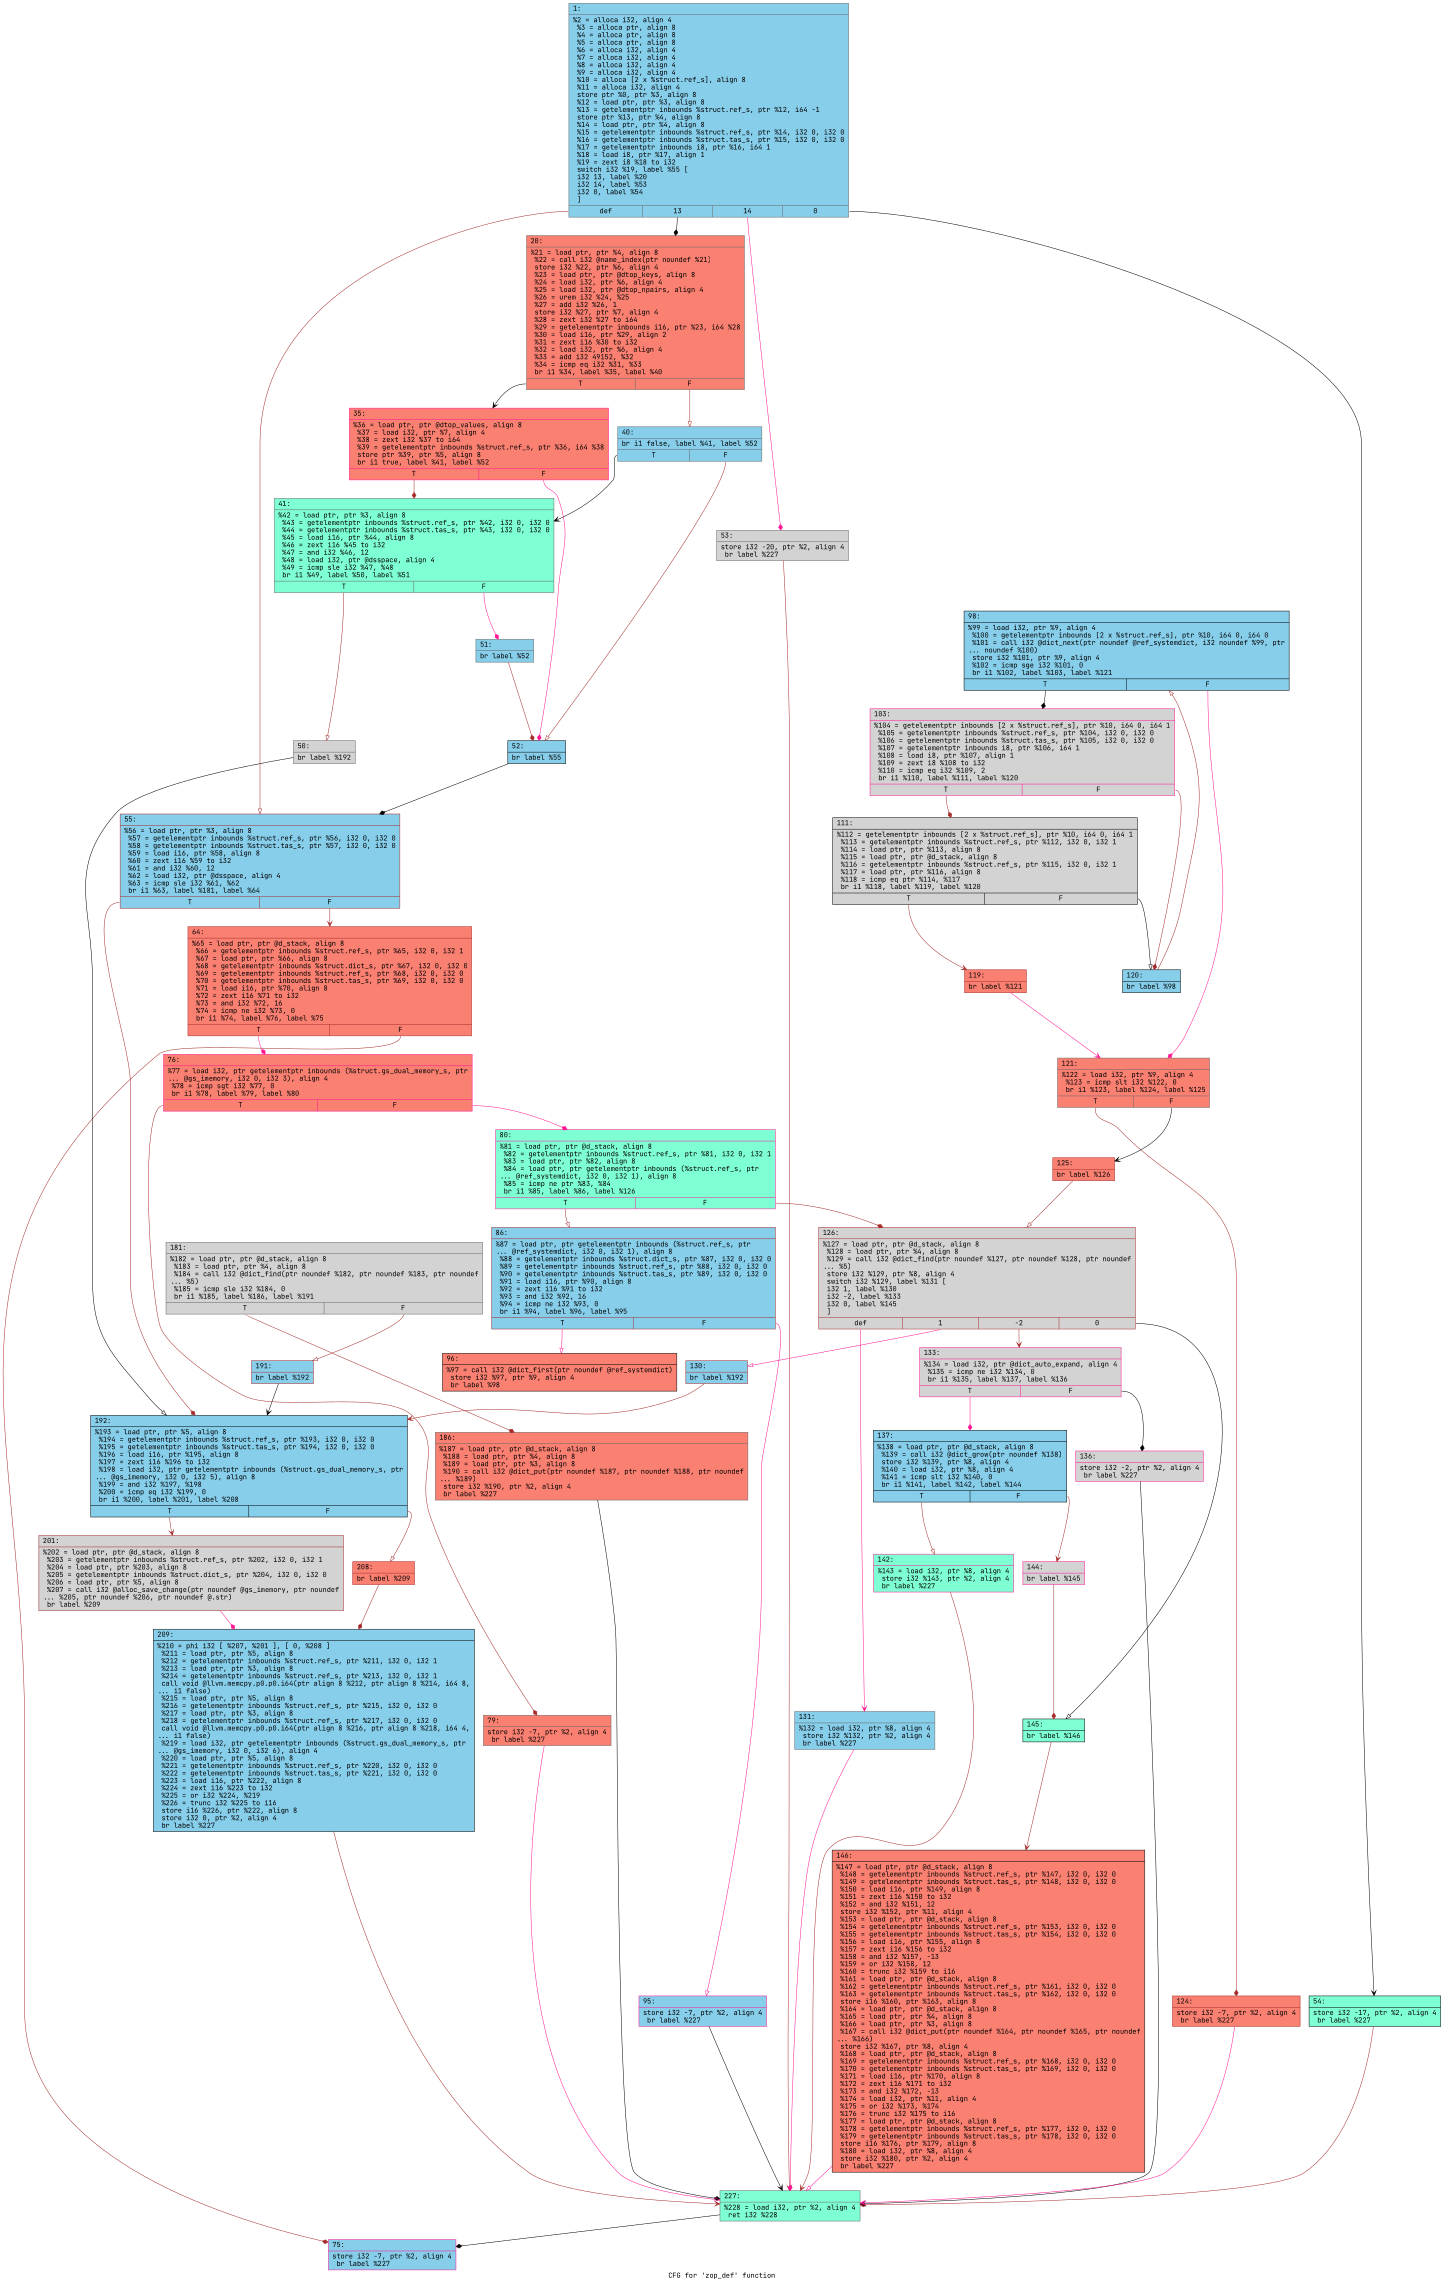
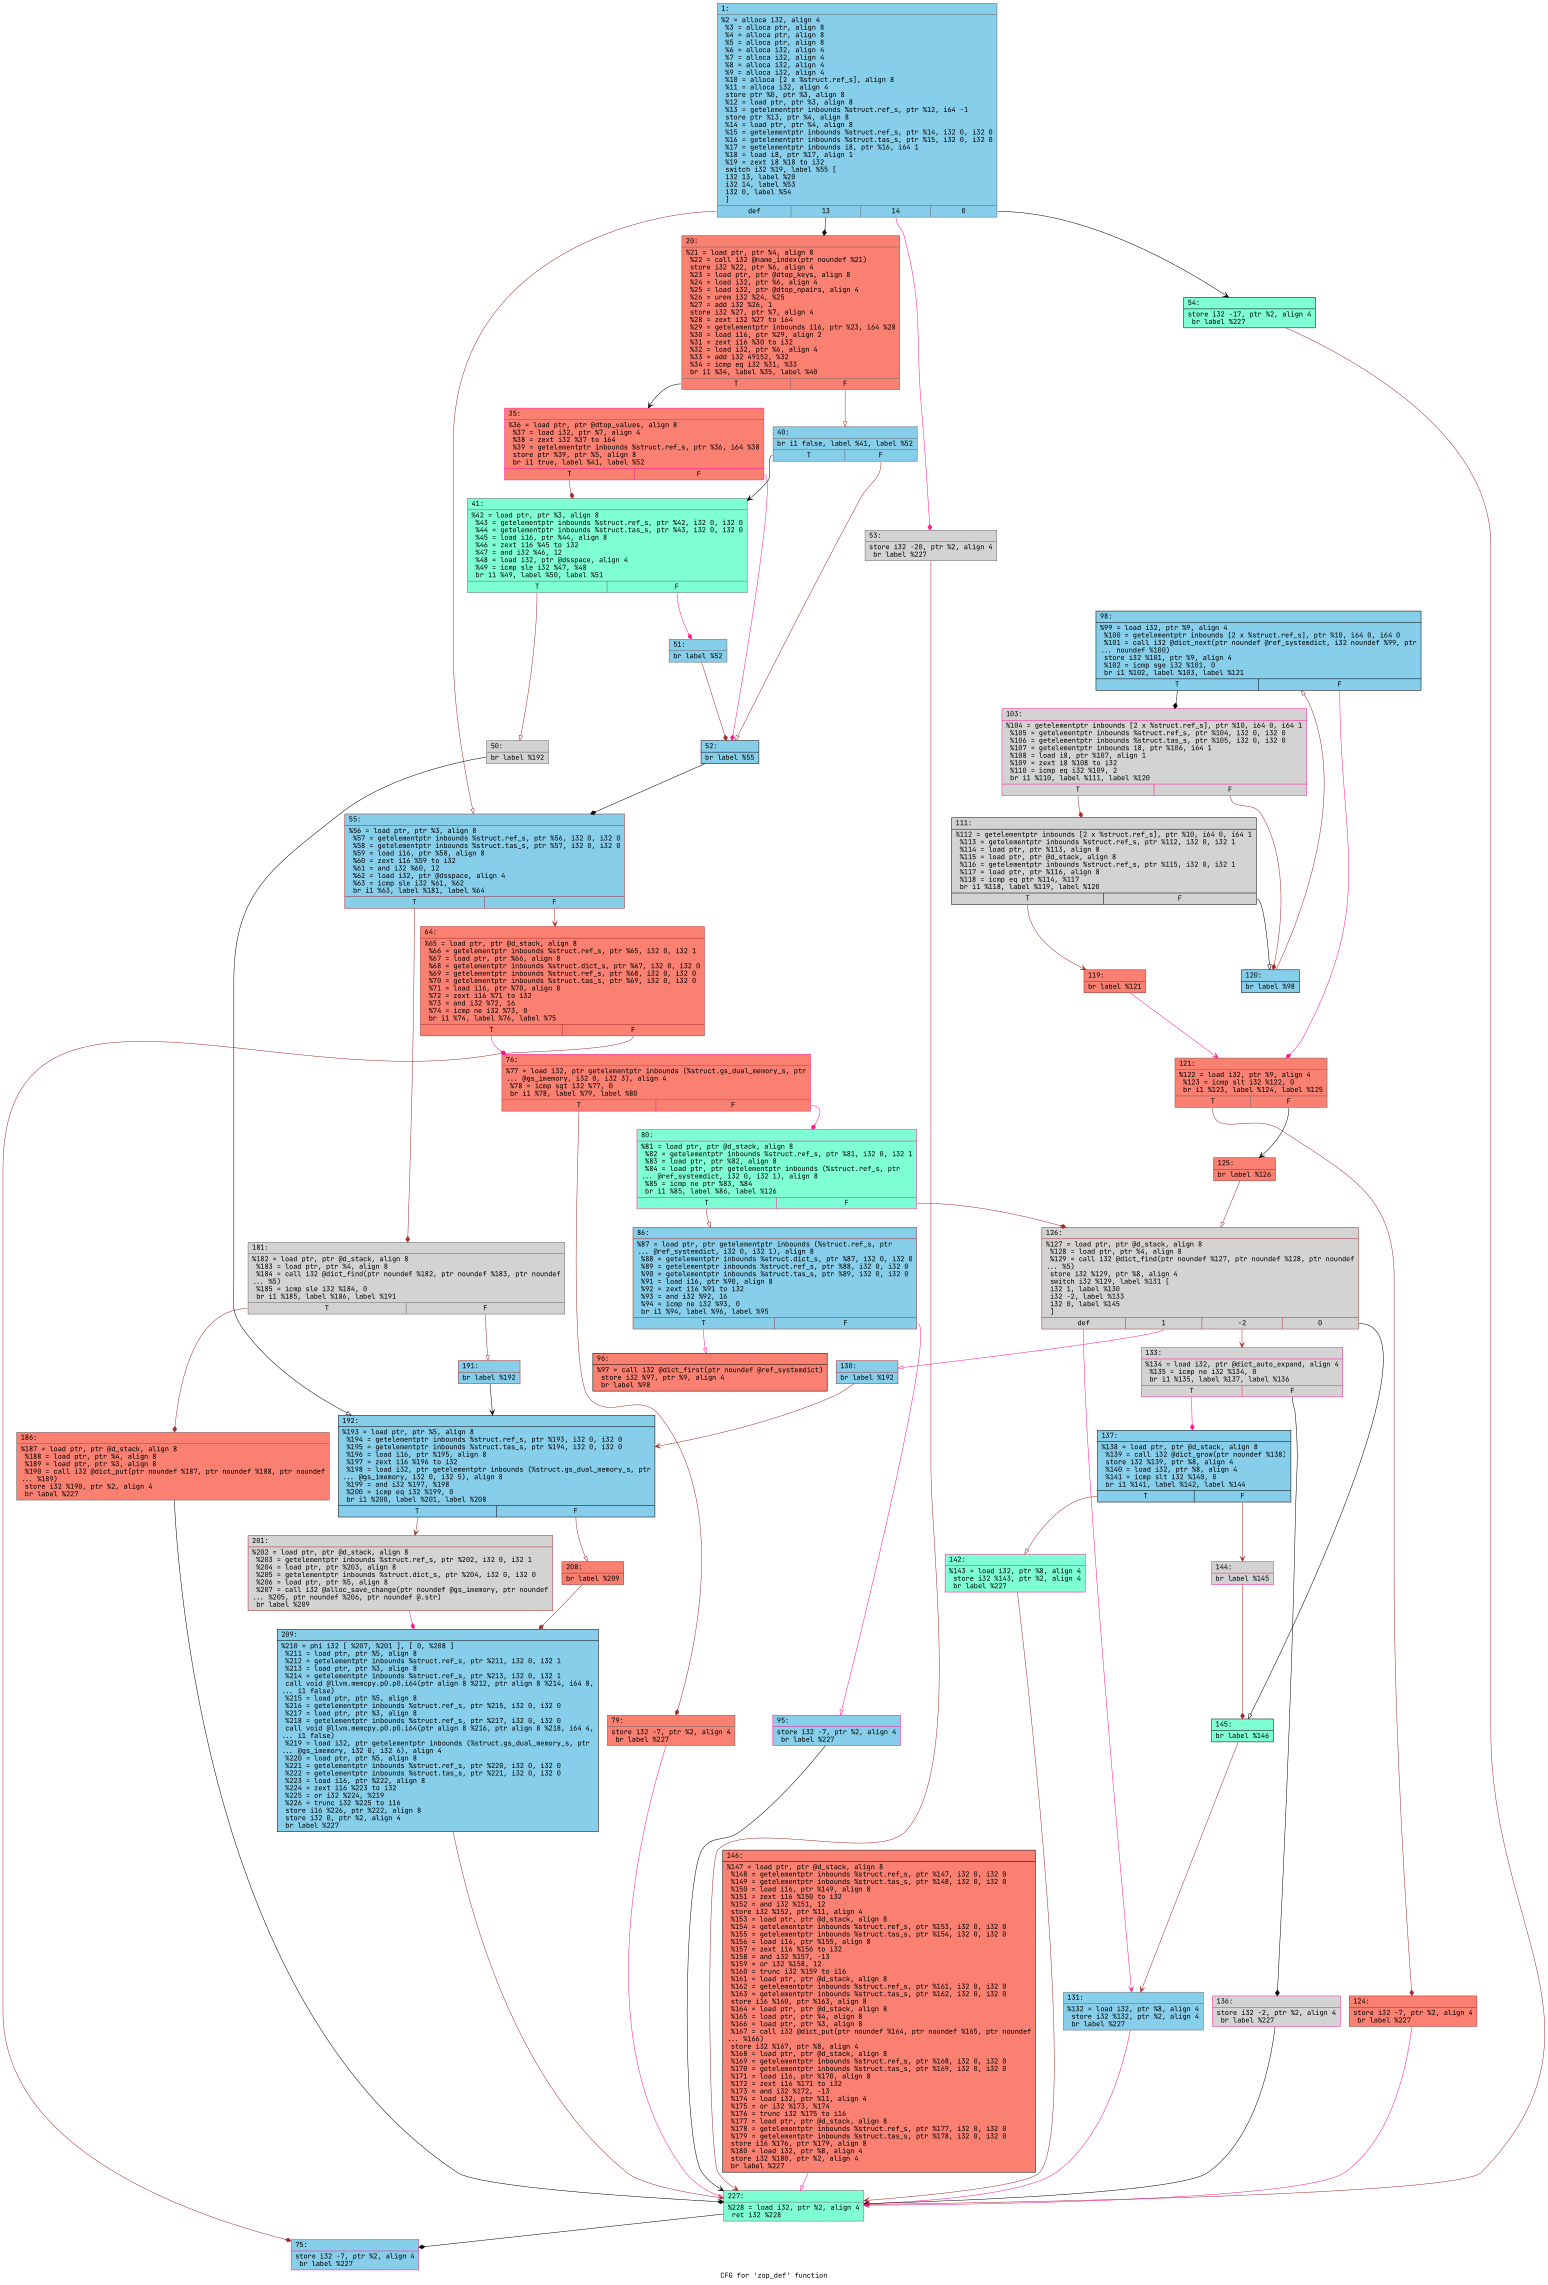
(130, 1160) -> (412, 1072)
(1039, 1794) -> (1190, 1865)
